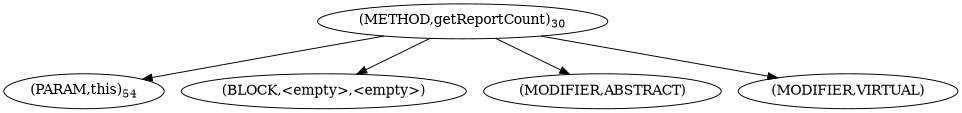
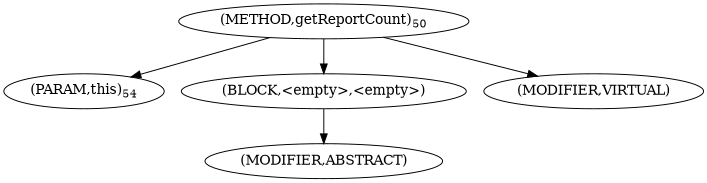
(559, 20) -> (420, 20)
(528, 54) -> (324, 121)
